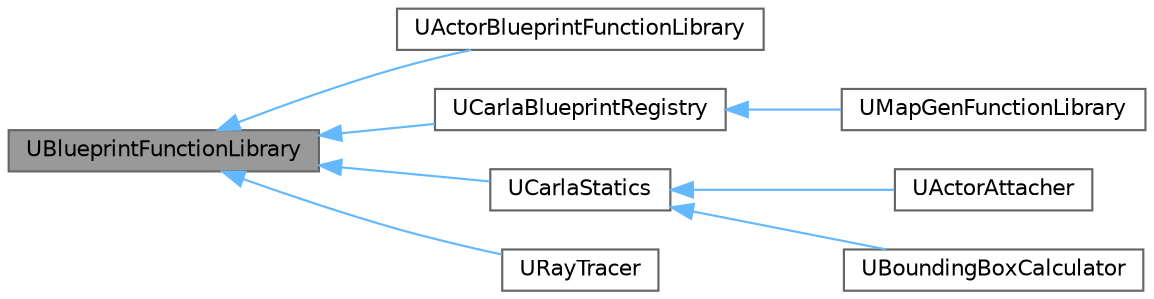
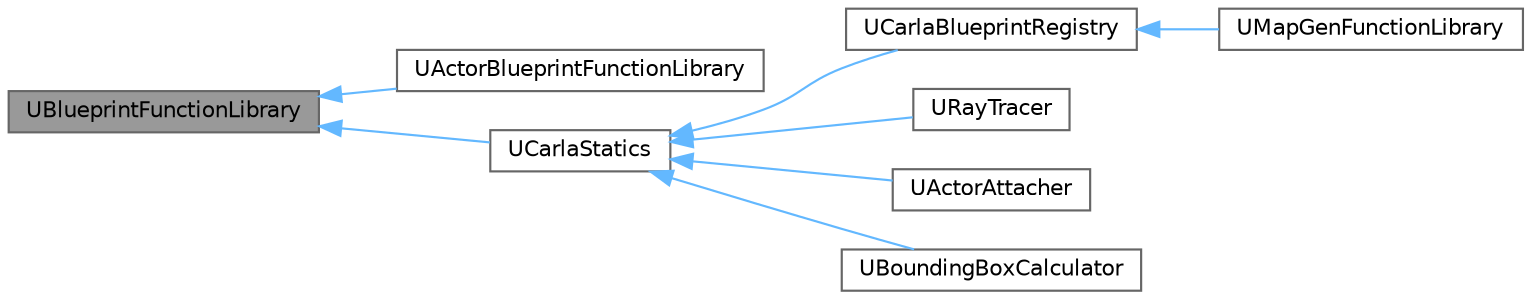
(388, 129) -> (796, 93)
(371, 221) -> (803, 128)
